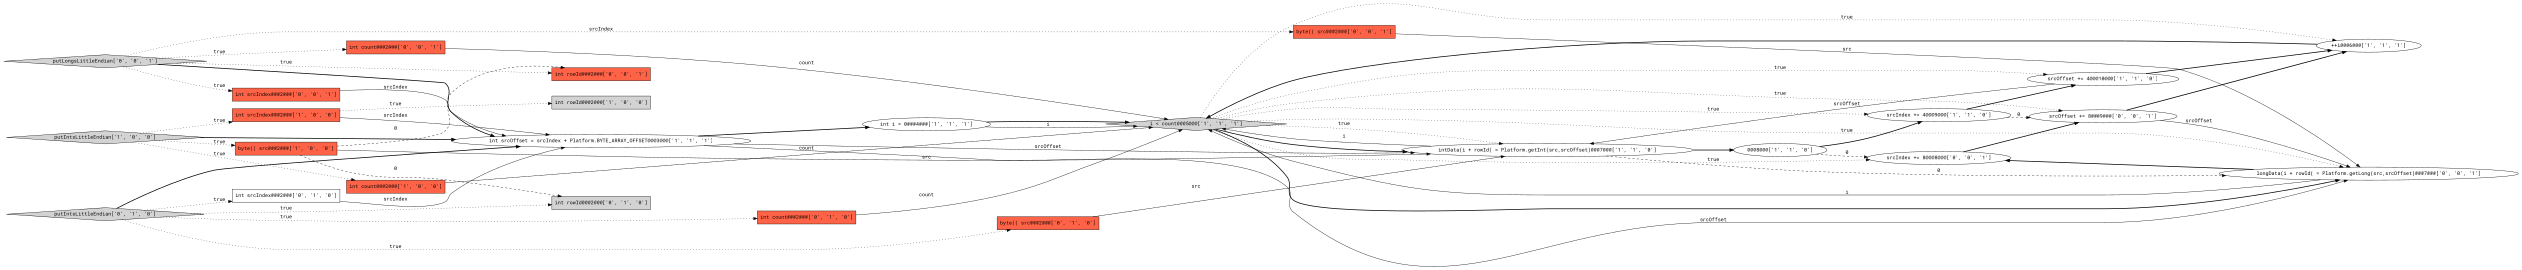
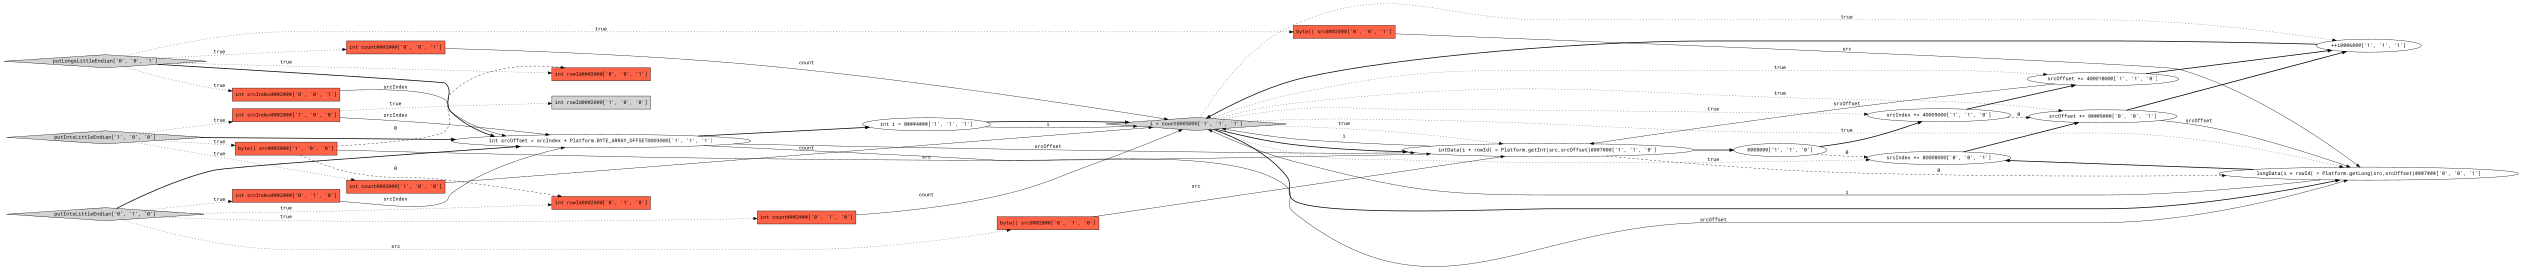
(601, 29) -> (601, 29)
(286, 196) -> (286, 196)
(601, 203) -> (601, 203)
(396, 247) -> (396, 247)
